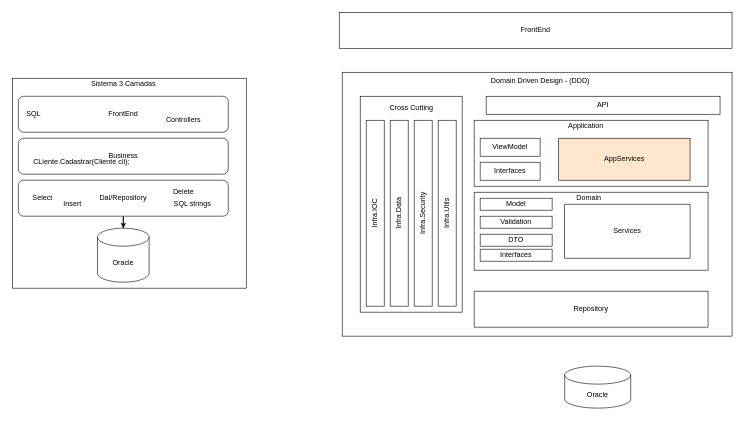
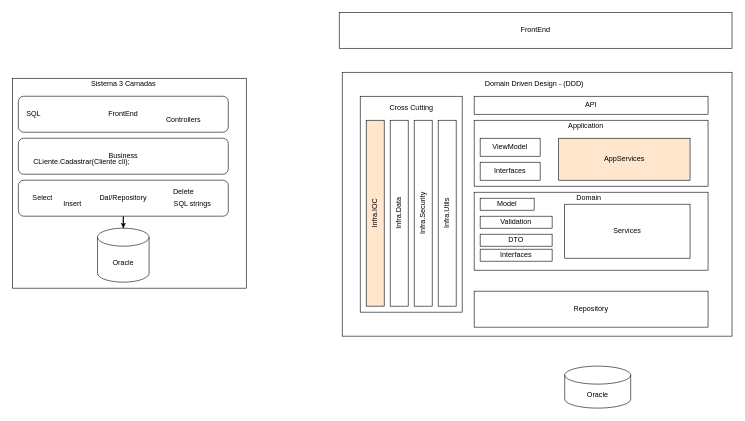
(540, 81) -> (534, 84)
(603, 105) -> (591, 105)
(516, 204) -> (507, 204)
(375, 213) -> (375, 213)
